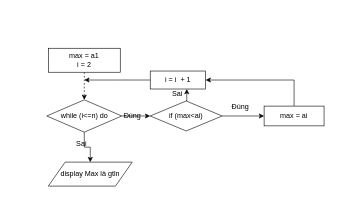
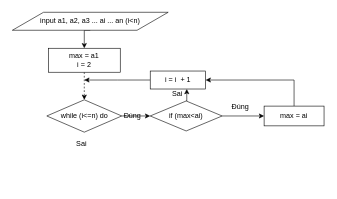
none -> (90, 21)
none -> (86, 30)
(84, 146) -> none
(90, 174) -> none
